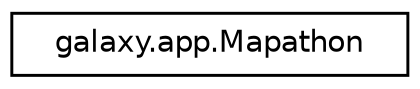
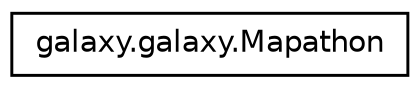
(210, 44) -> (210, 44)
